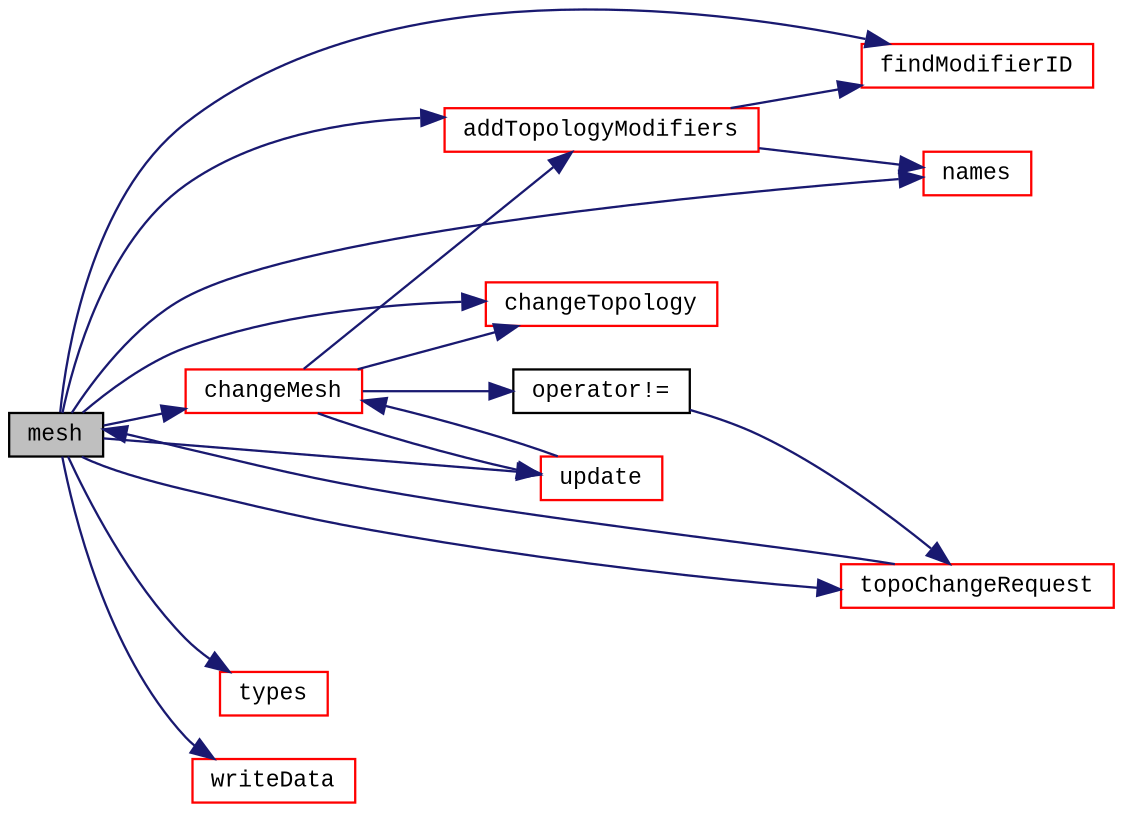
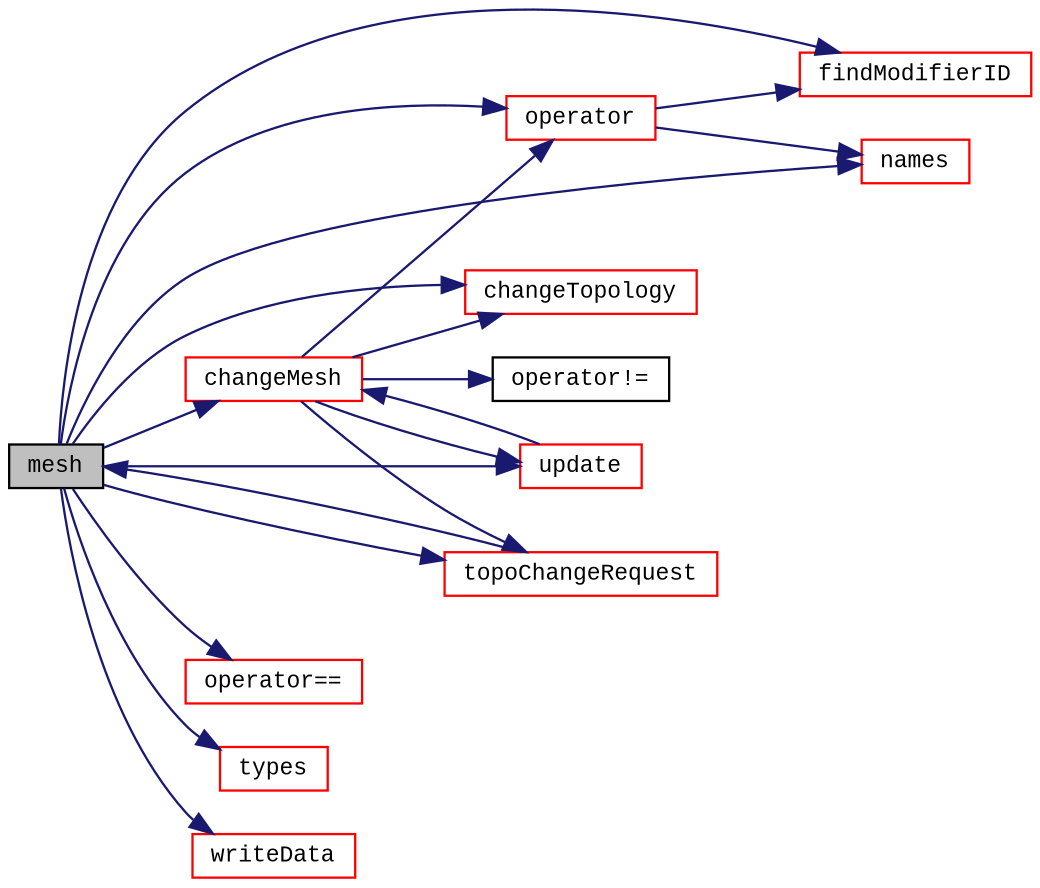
(602, 130) -> (581, 118)
(817, 467) -> (404, 482)
none -> (274, 682)
